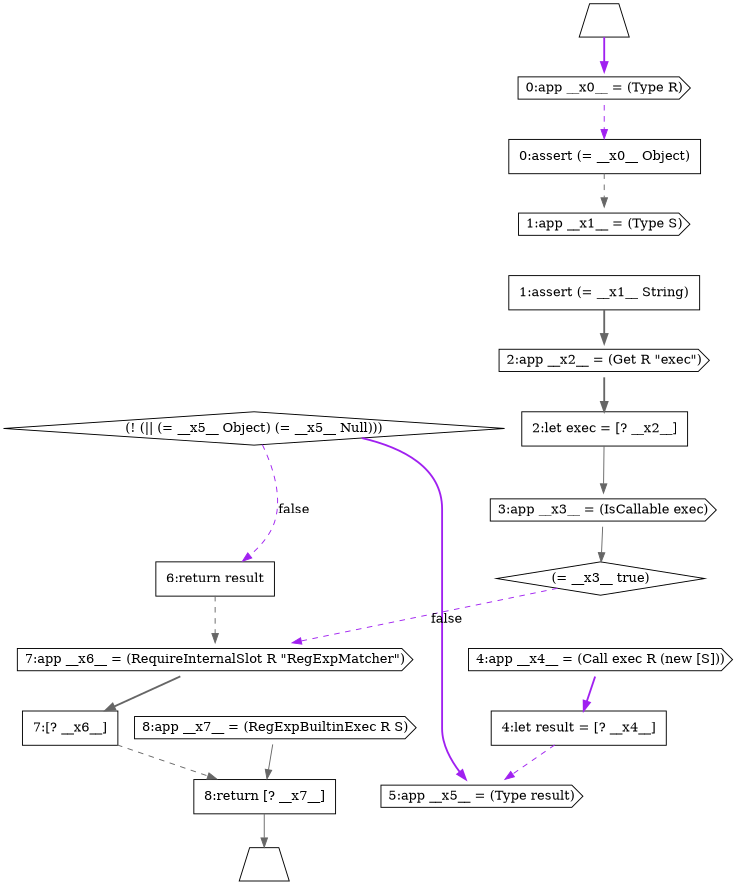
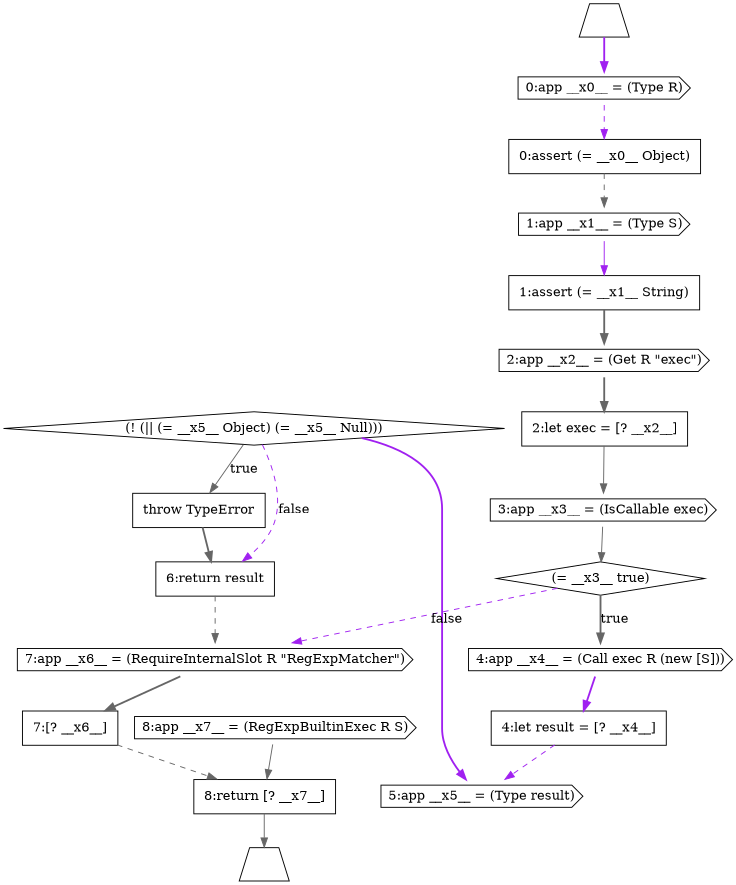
none -> (604, 253)
none -> (198, 510)
none -> (601, 614)
